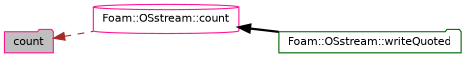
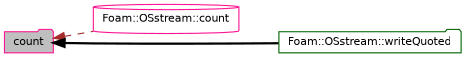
(264, 30) -> (172, 44)
